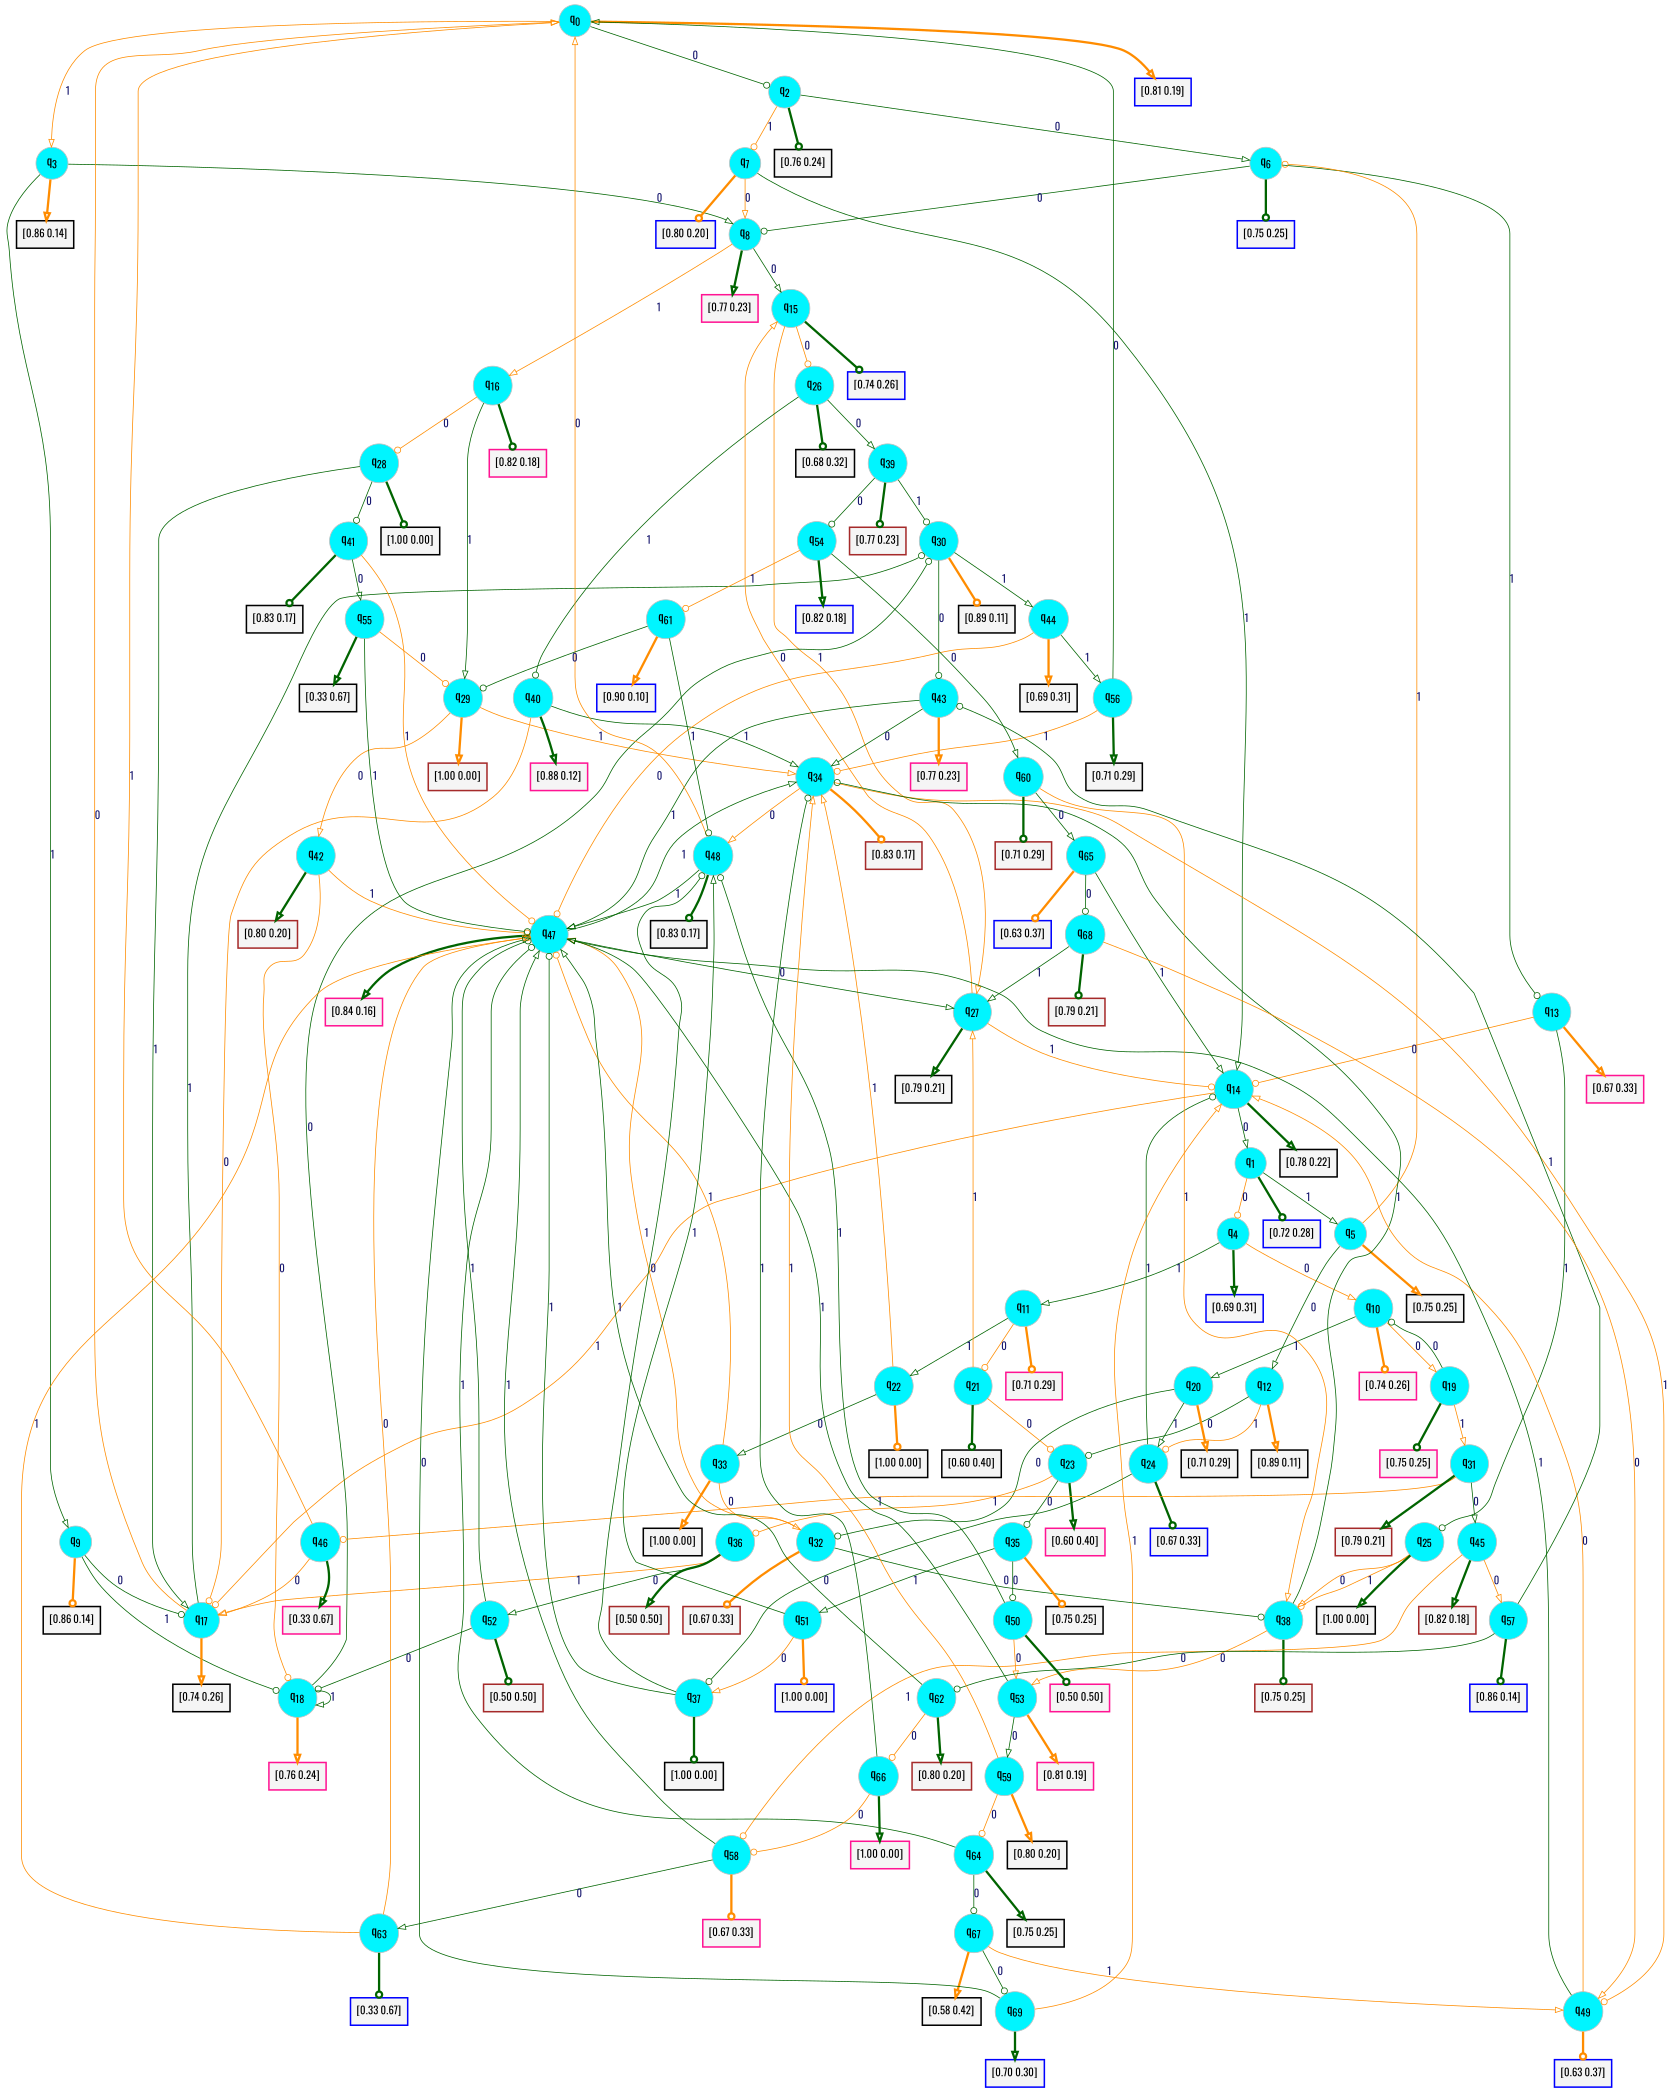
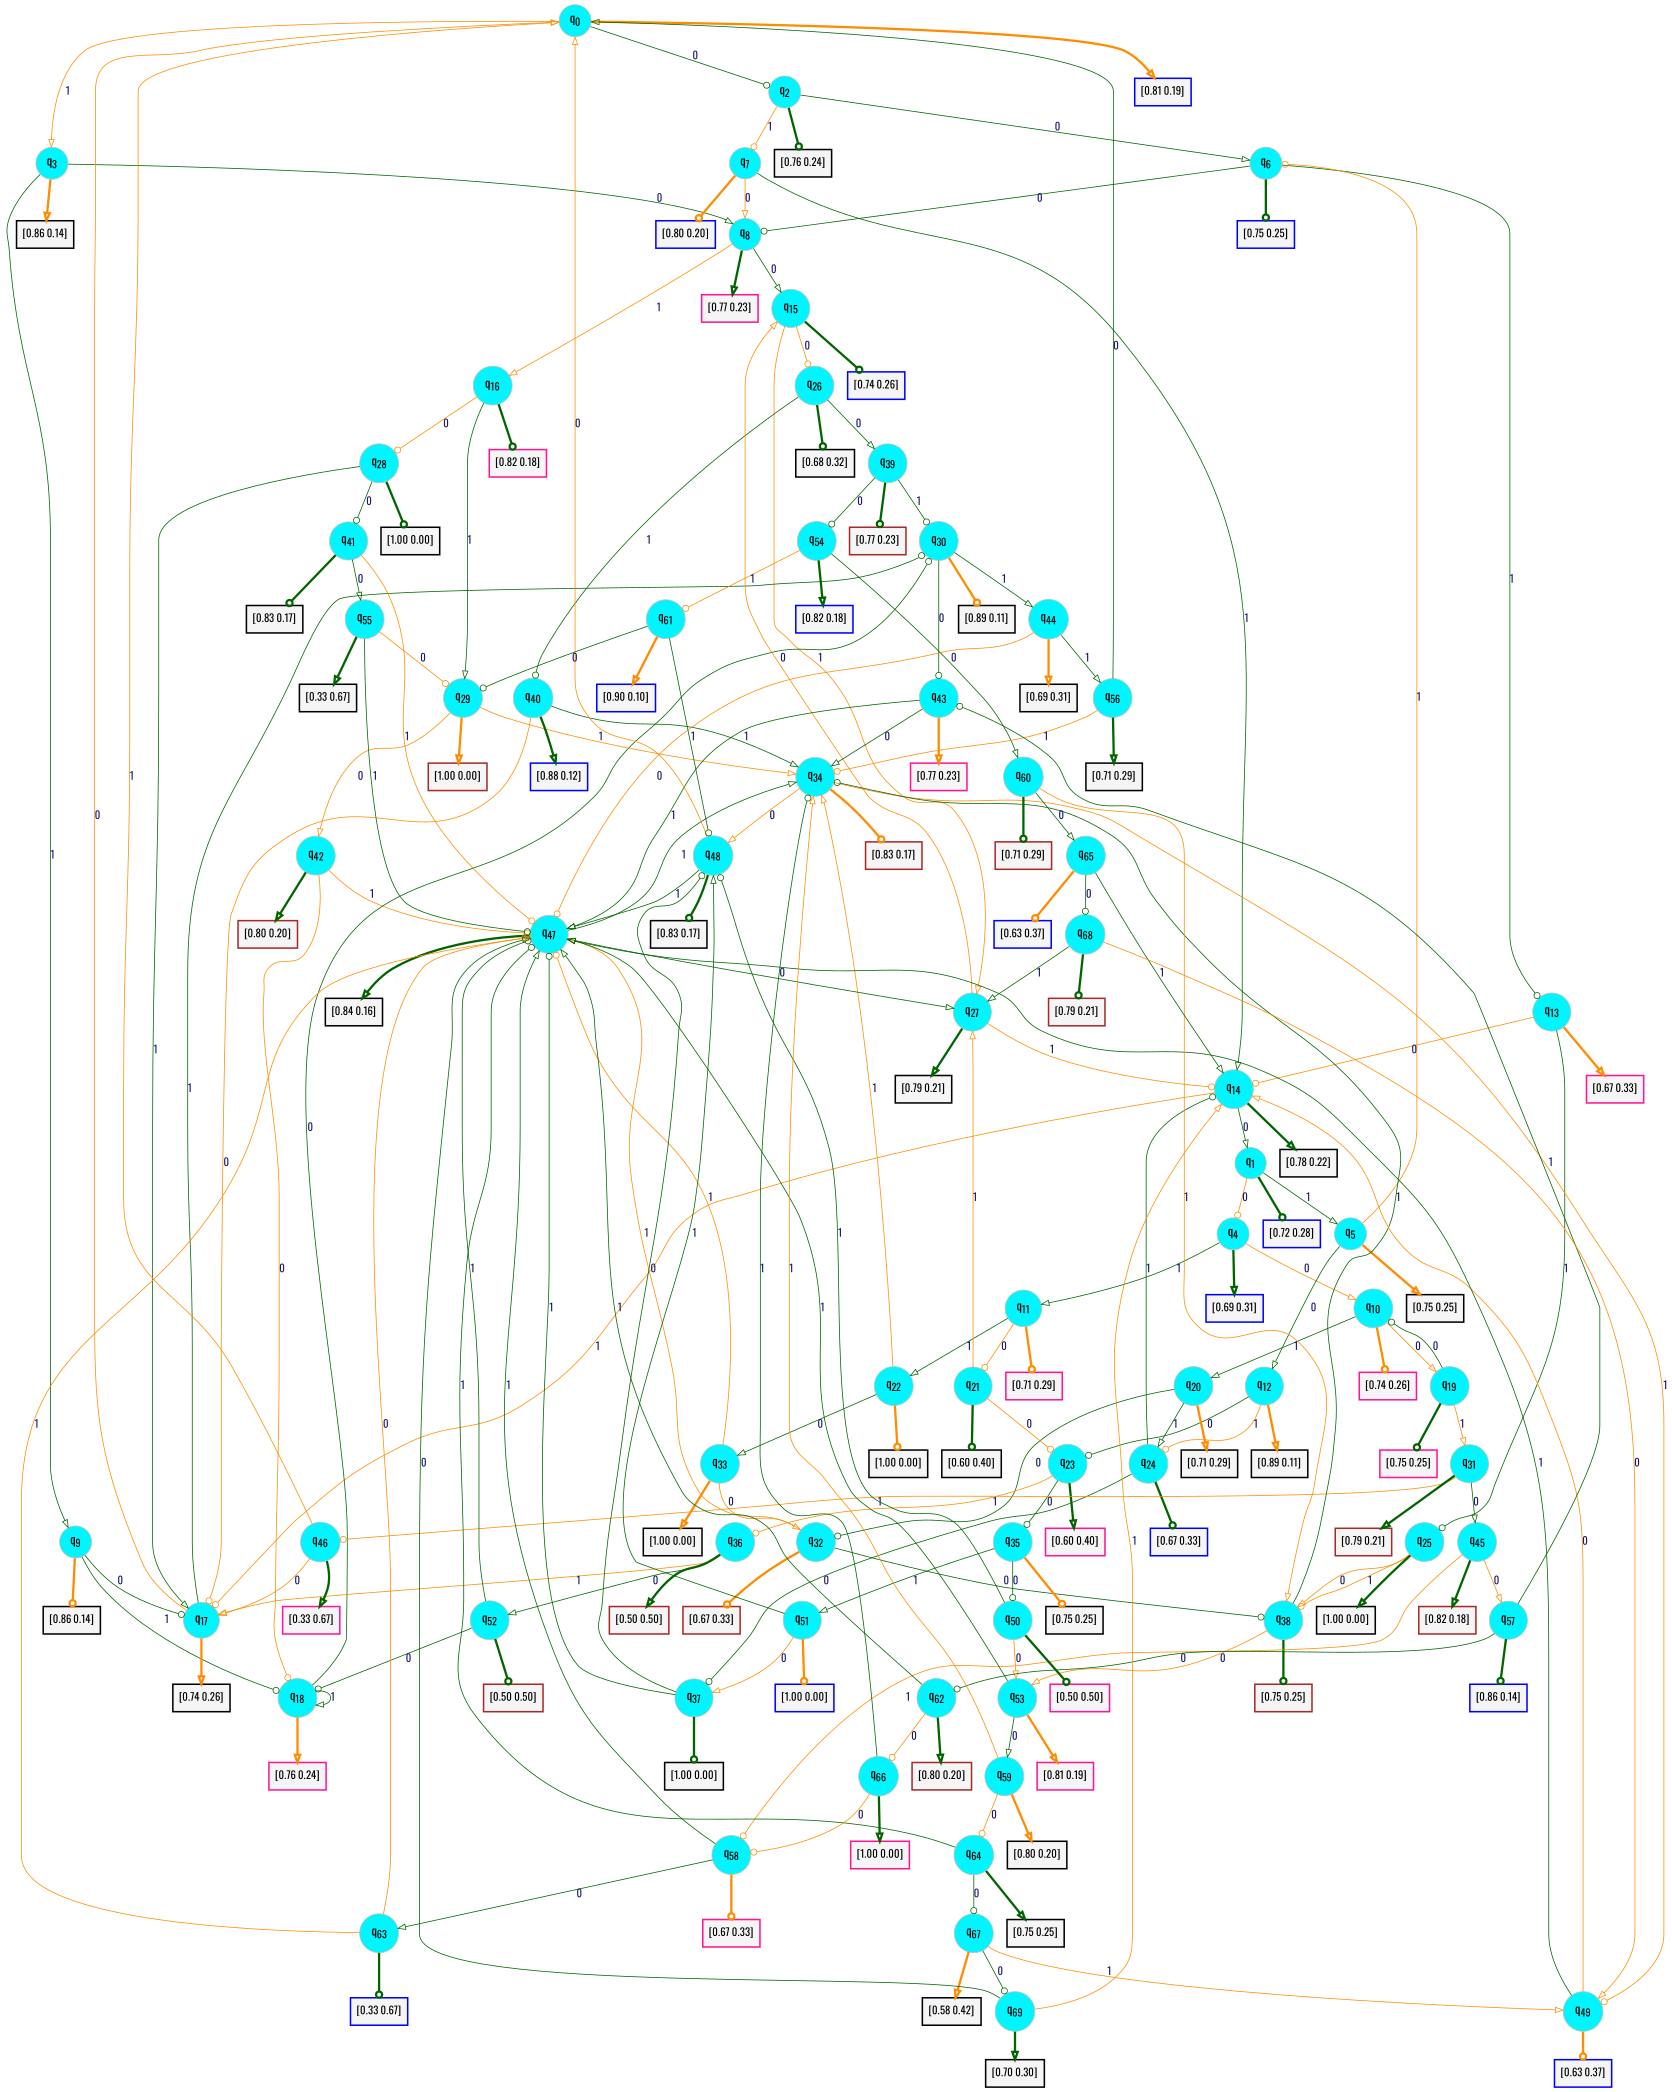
(559, 777) -> (559, 777)
(354, 1012) -> (354, 1012)
(1015, 2073) -> (1015, 2073)
